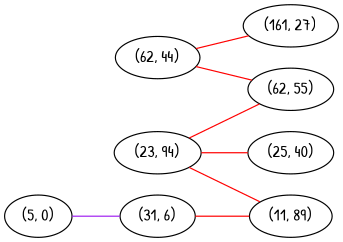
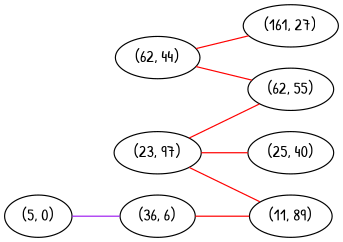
(158, 153) -> (158, 153)
(158, 216) -> (158, 216)
